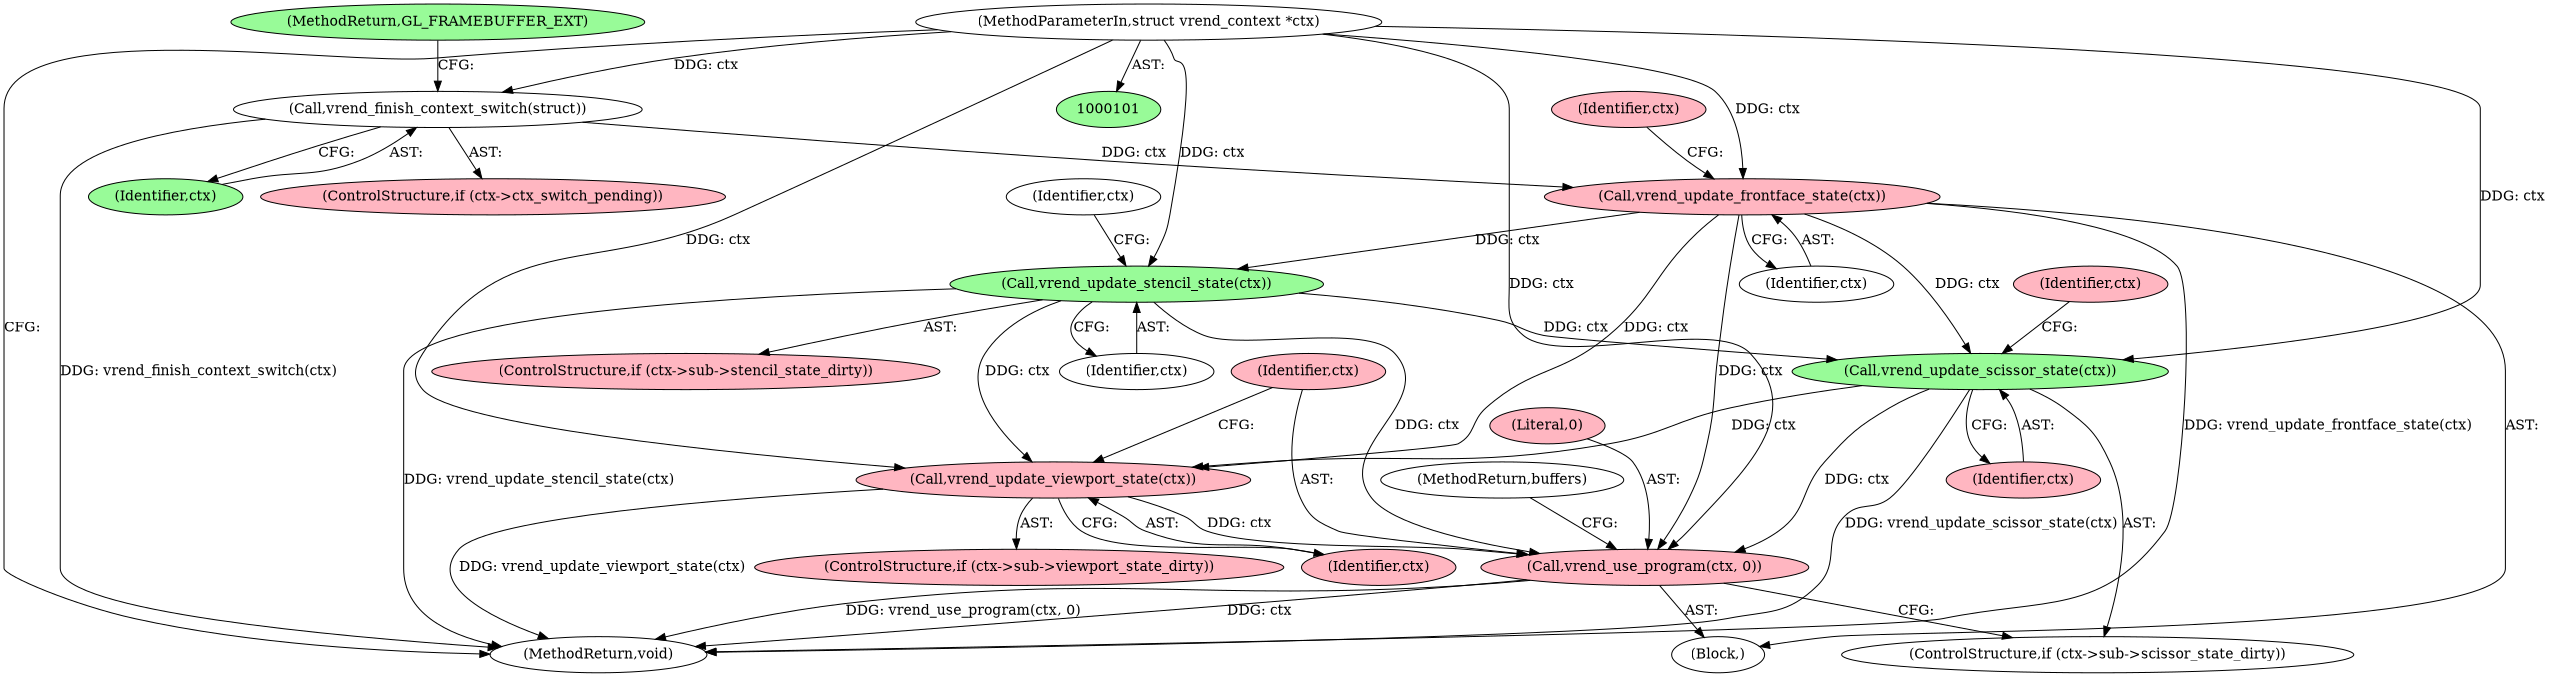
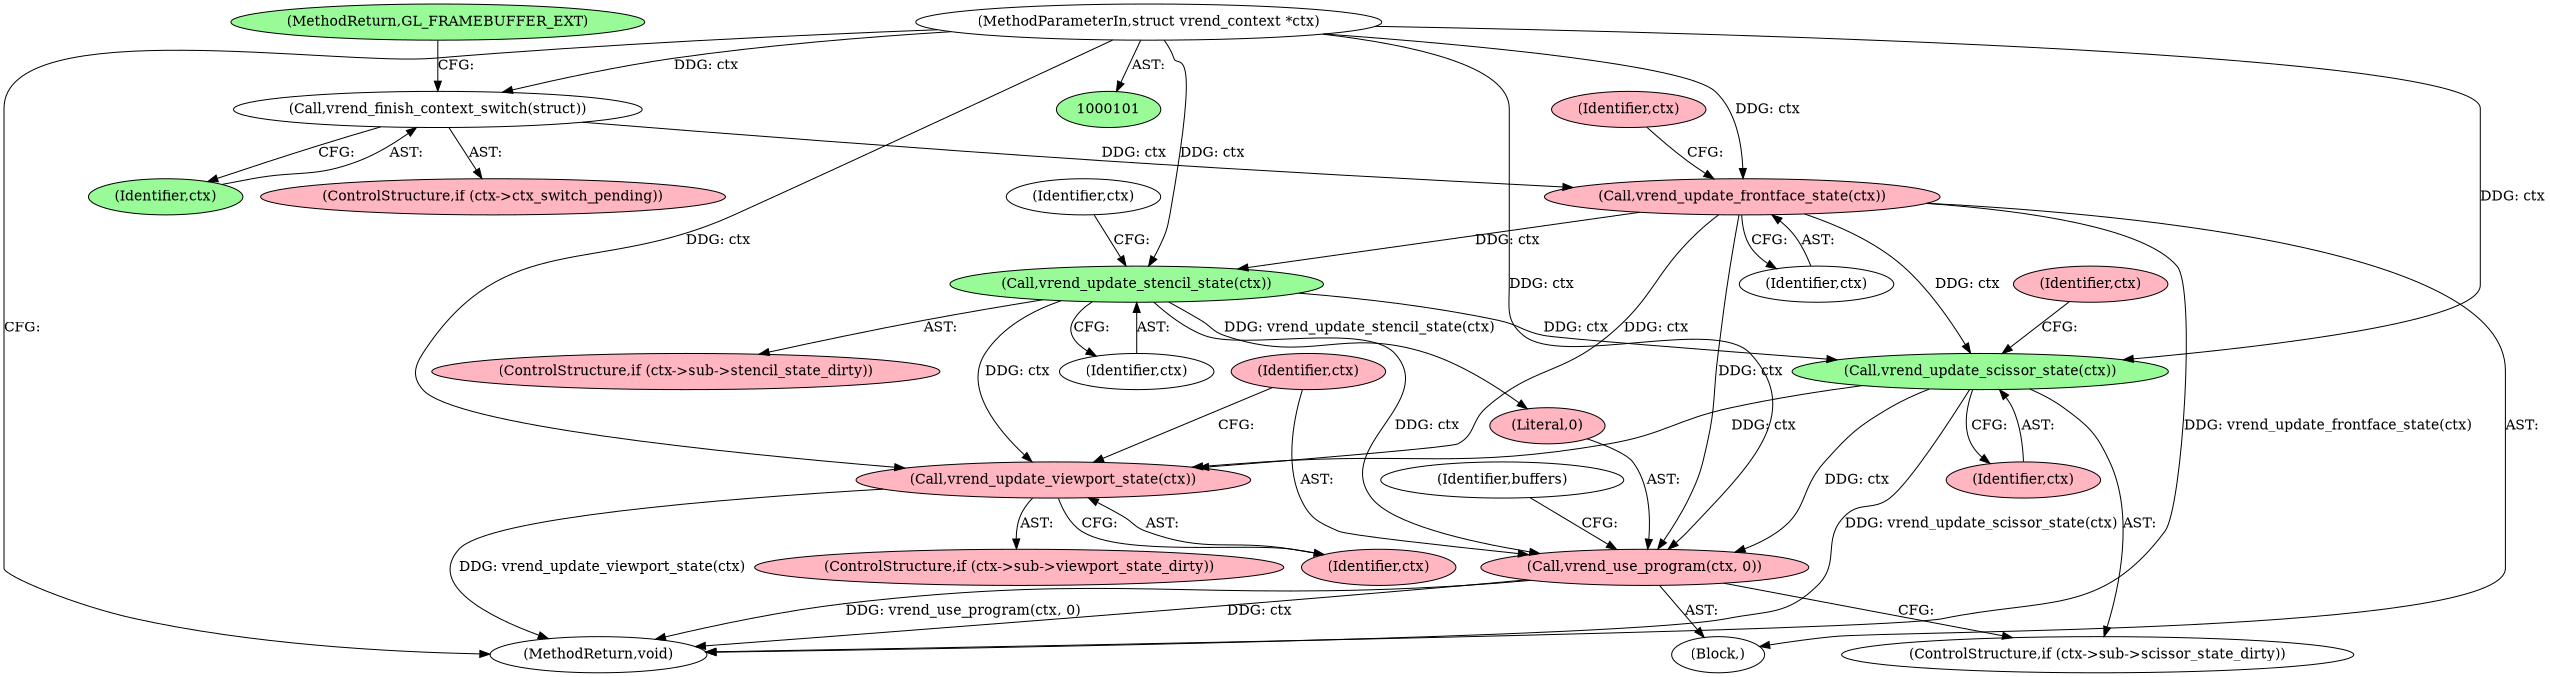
(512, 324) -> (1336, 344)
(1502, 480) -> (1502, 480)
(60, 488) -> none
(1318, 545) -> none
